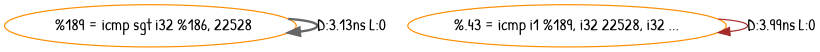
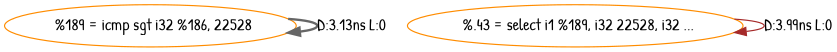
(567, 26) -> (575, 26)
